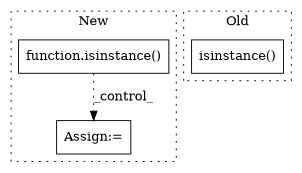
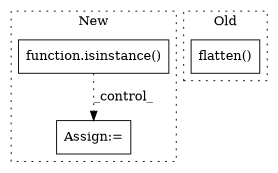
(238, 57) -> (225, 57)
